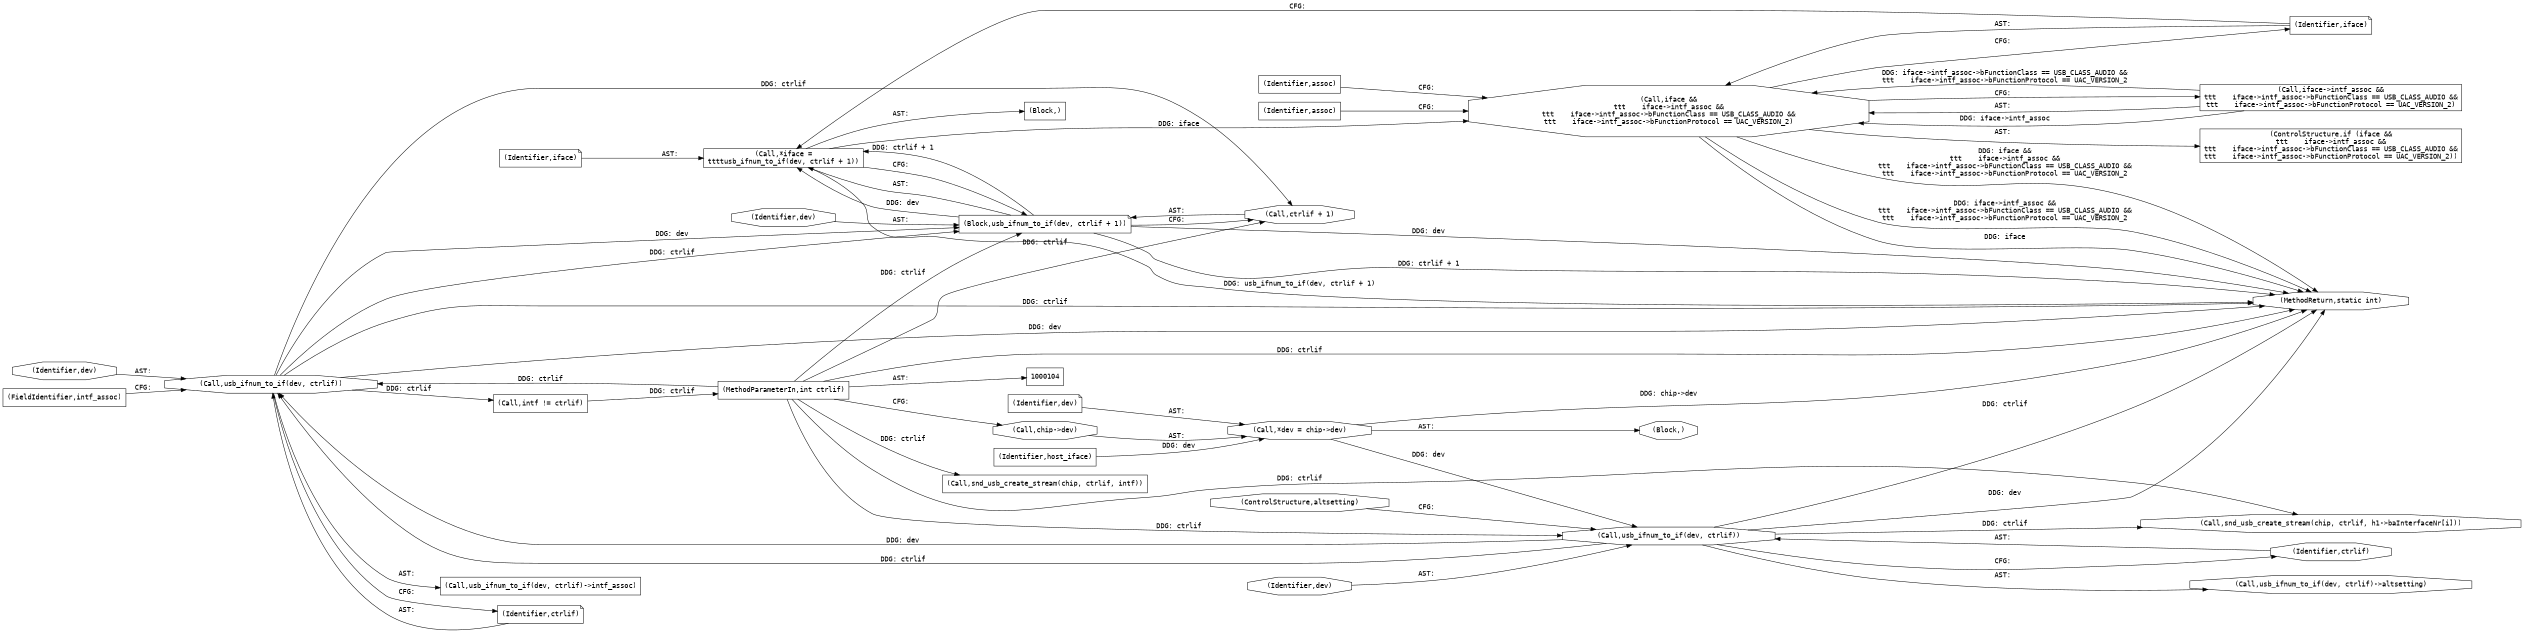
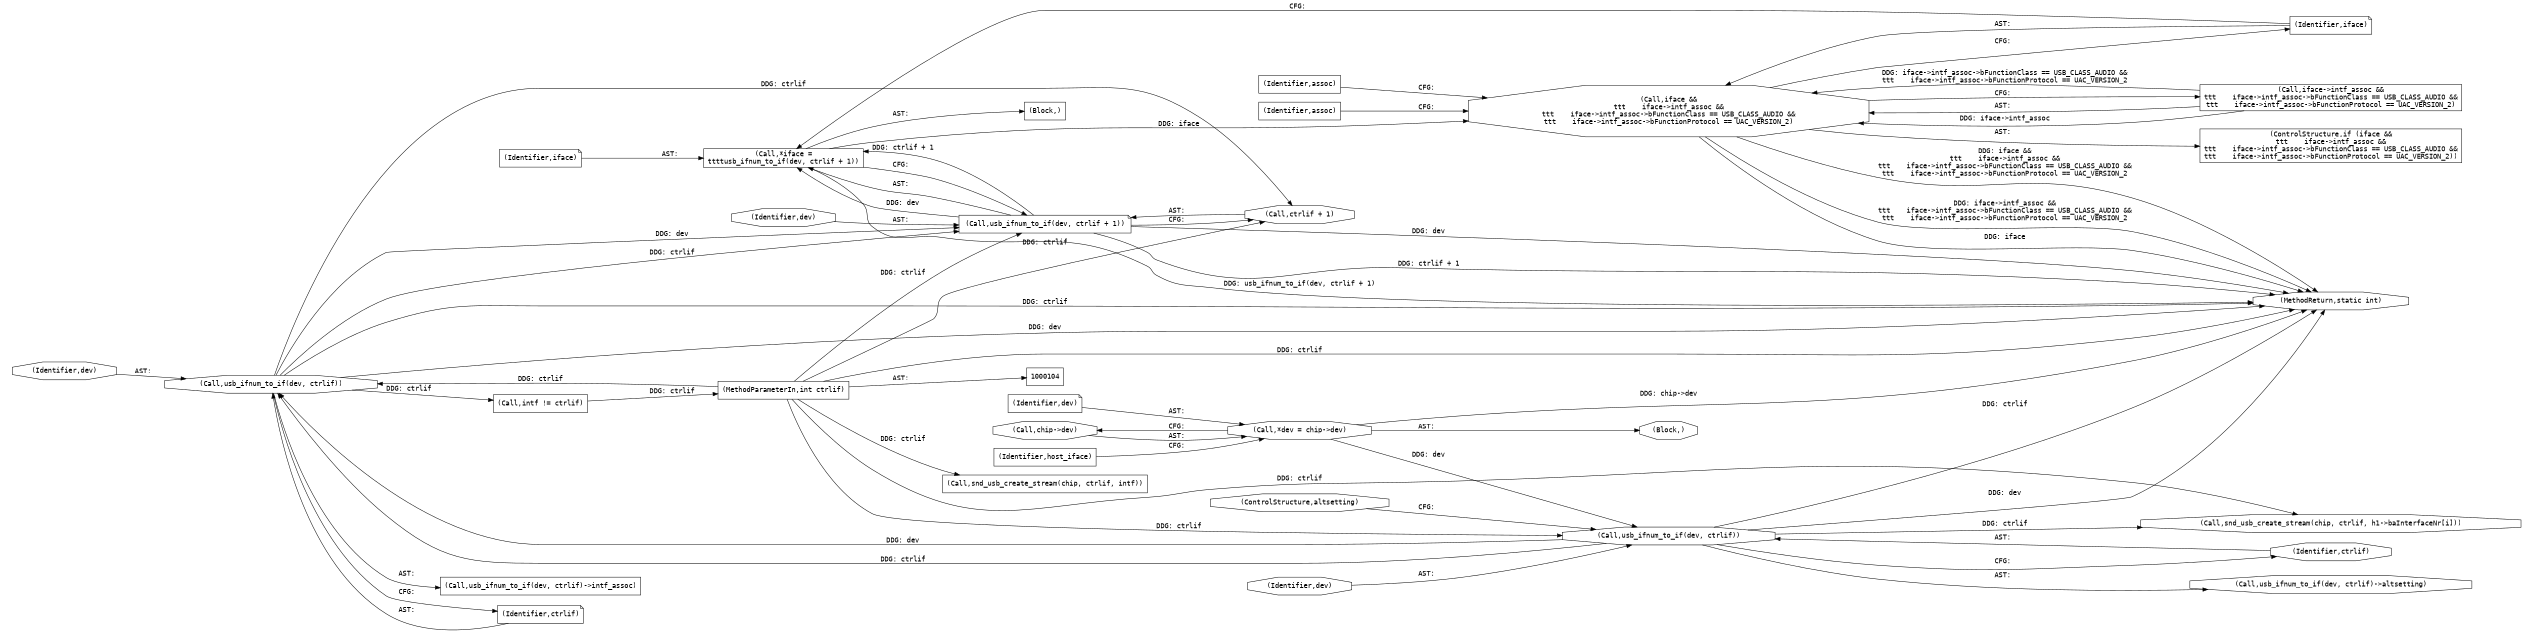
(1045, 224) -> (1045, 224)
(64, 398) -> none
(915, 413) -> (1165, 430)
(1179, 446) -> (1179, 446)
